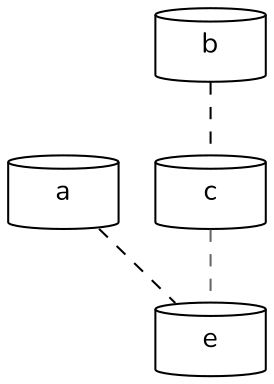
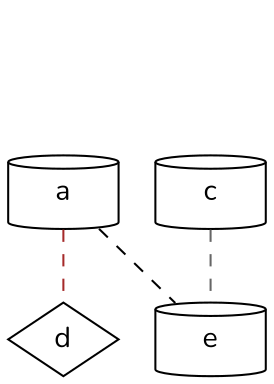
(211, 45) -> none
none -> (63, 339)
